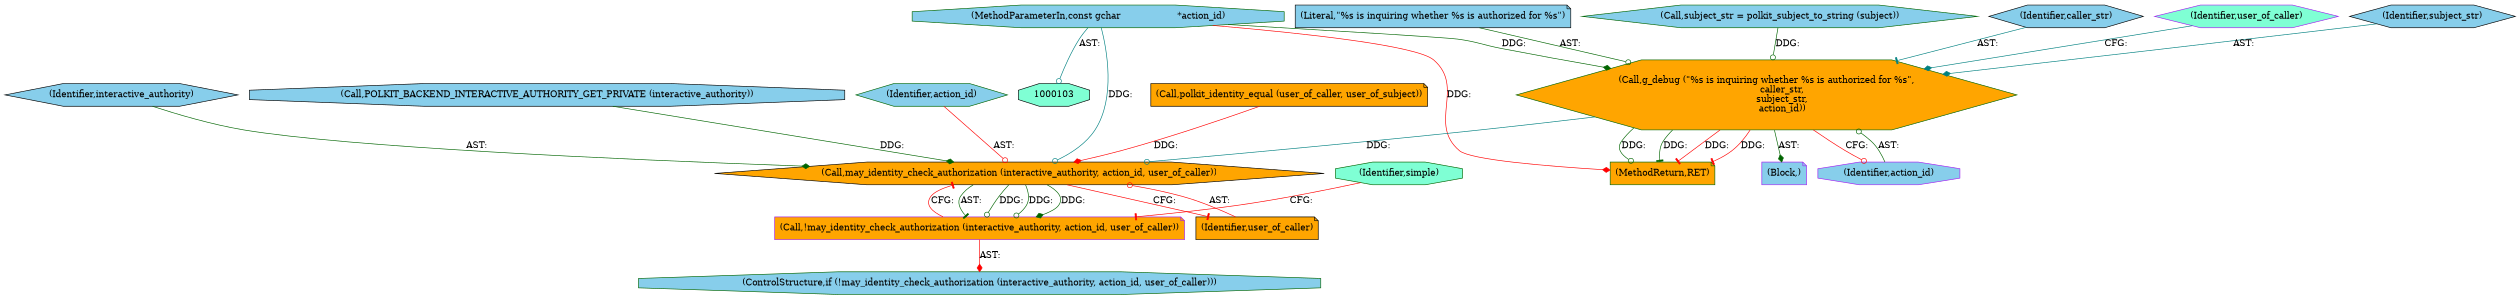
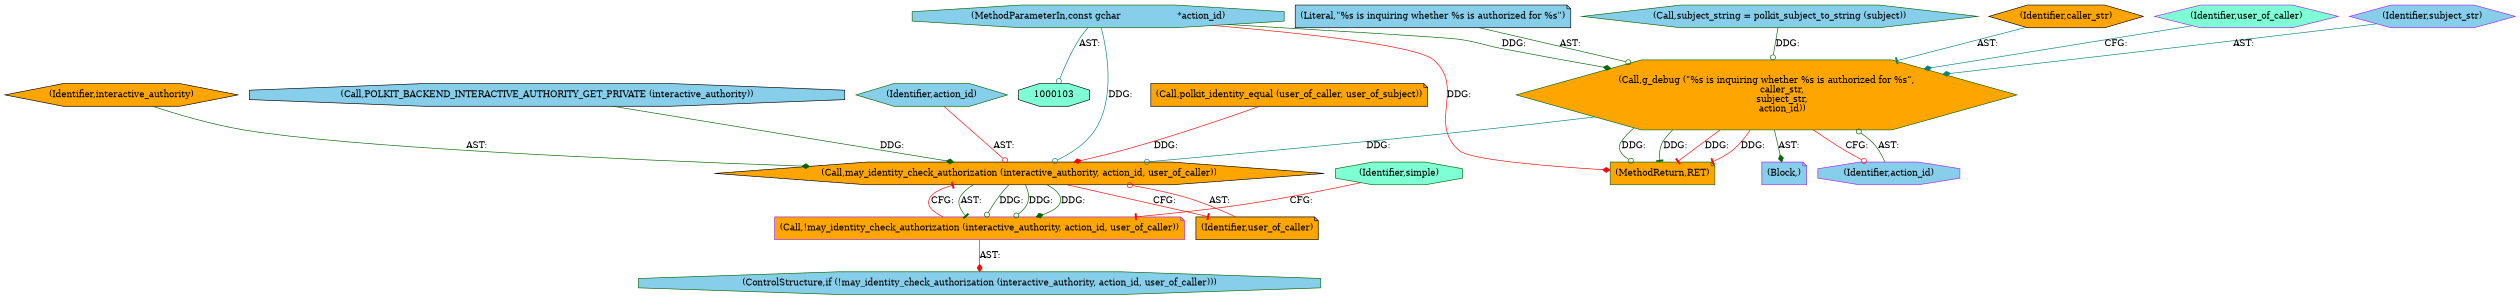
(1780, 16) -> (1780, 16)
(2066, 16) -> (2066, 16)
(2432, 16) -> (2432, 16)
(121, 95) -> (121, 95)
